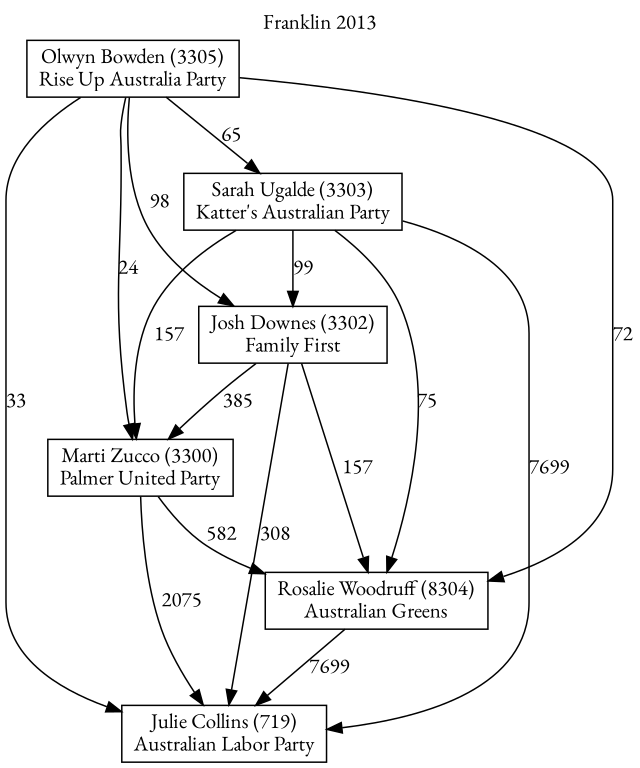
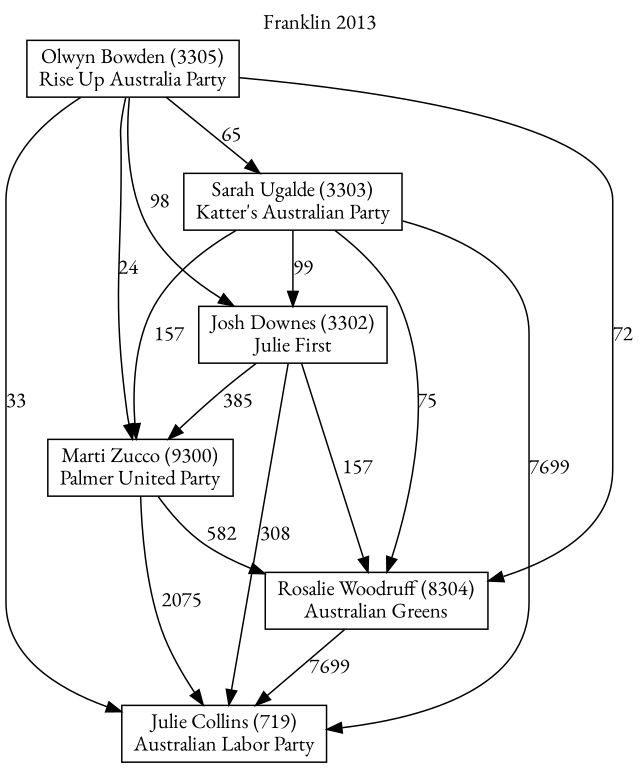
(293, 335) -> (293, 335)
(140, 468) -> (140, 468)
